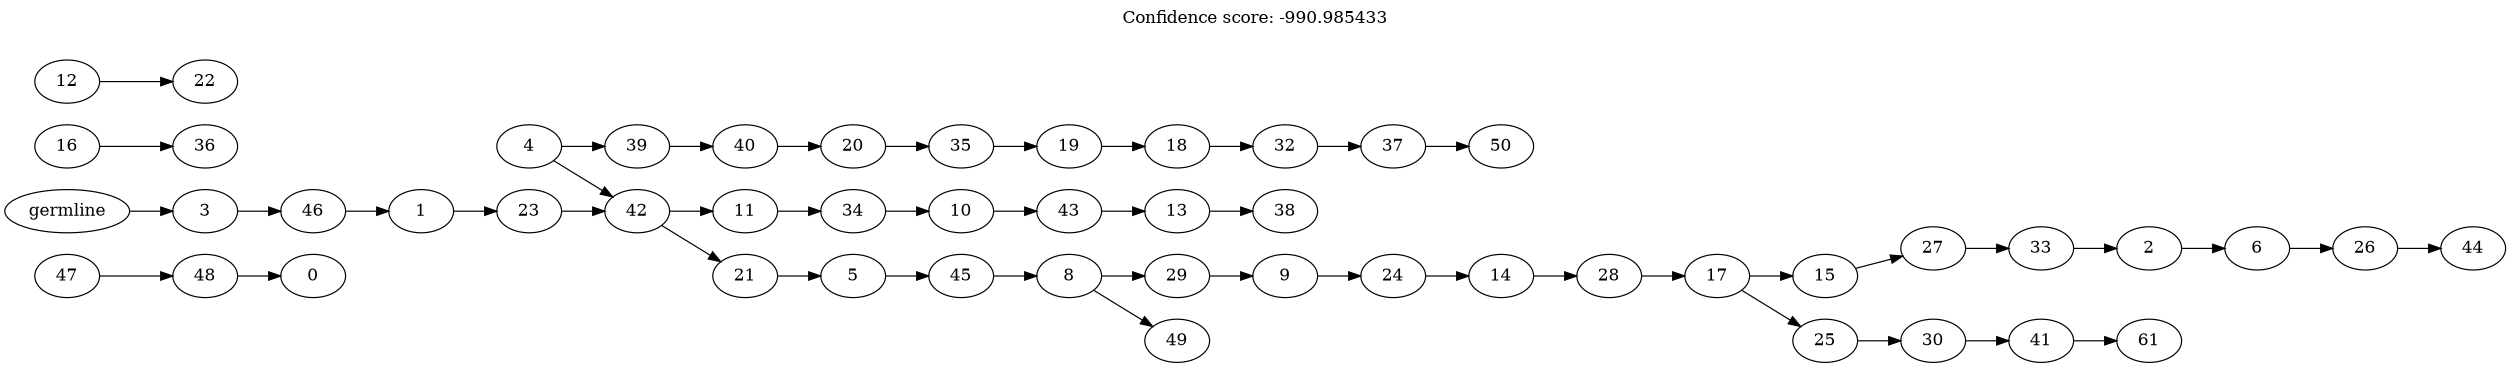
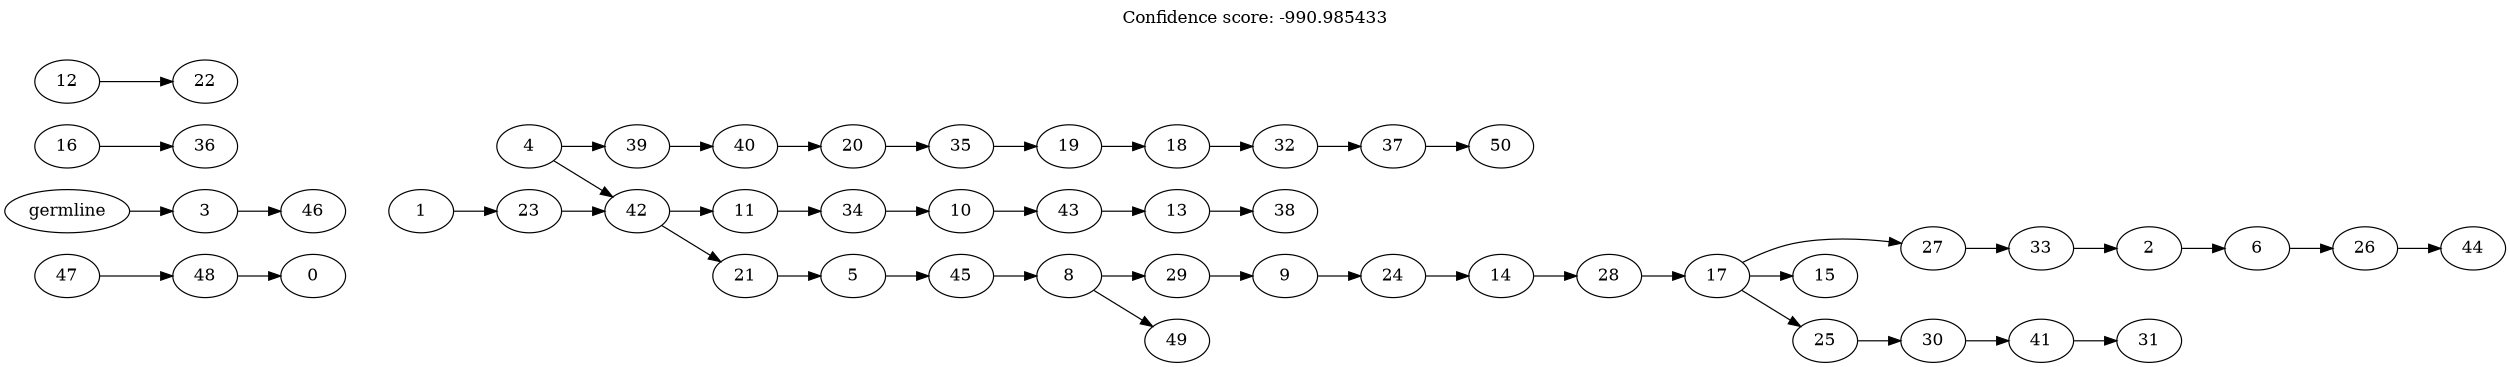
(361, 211) -> none
(1873, 264) -> (1814, 240)
(2149, 341) -> (2149, 341)
